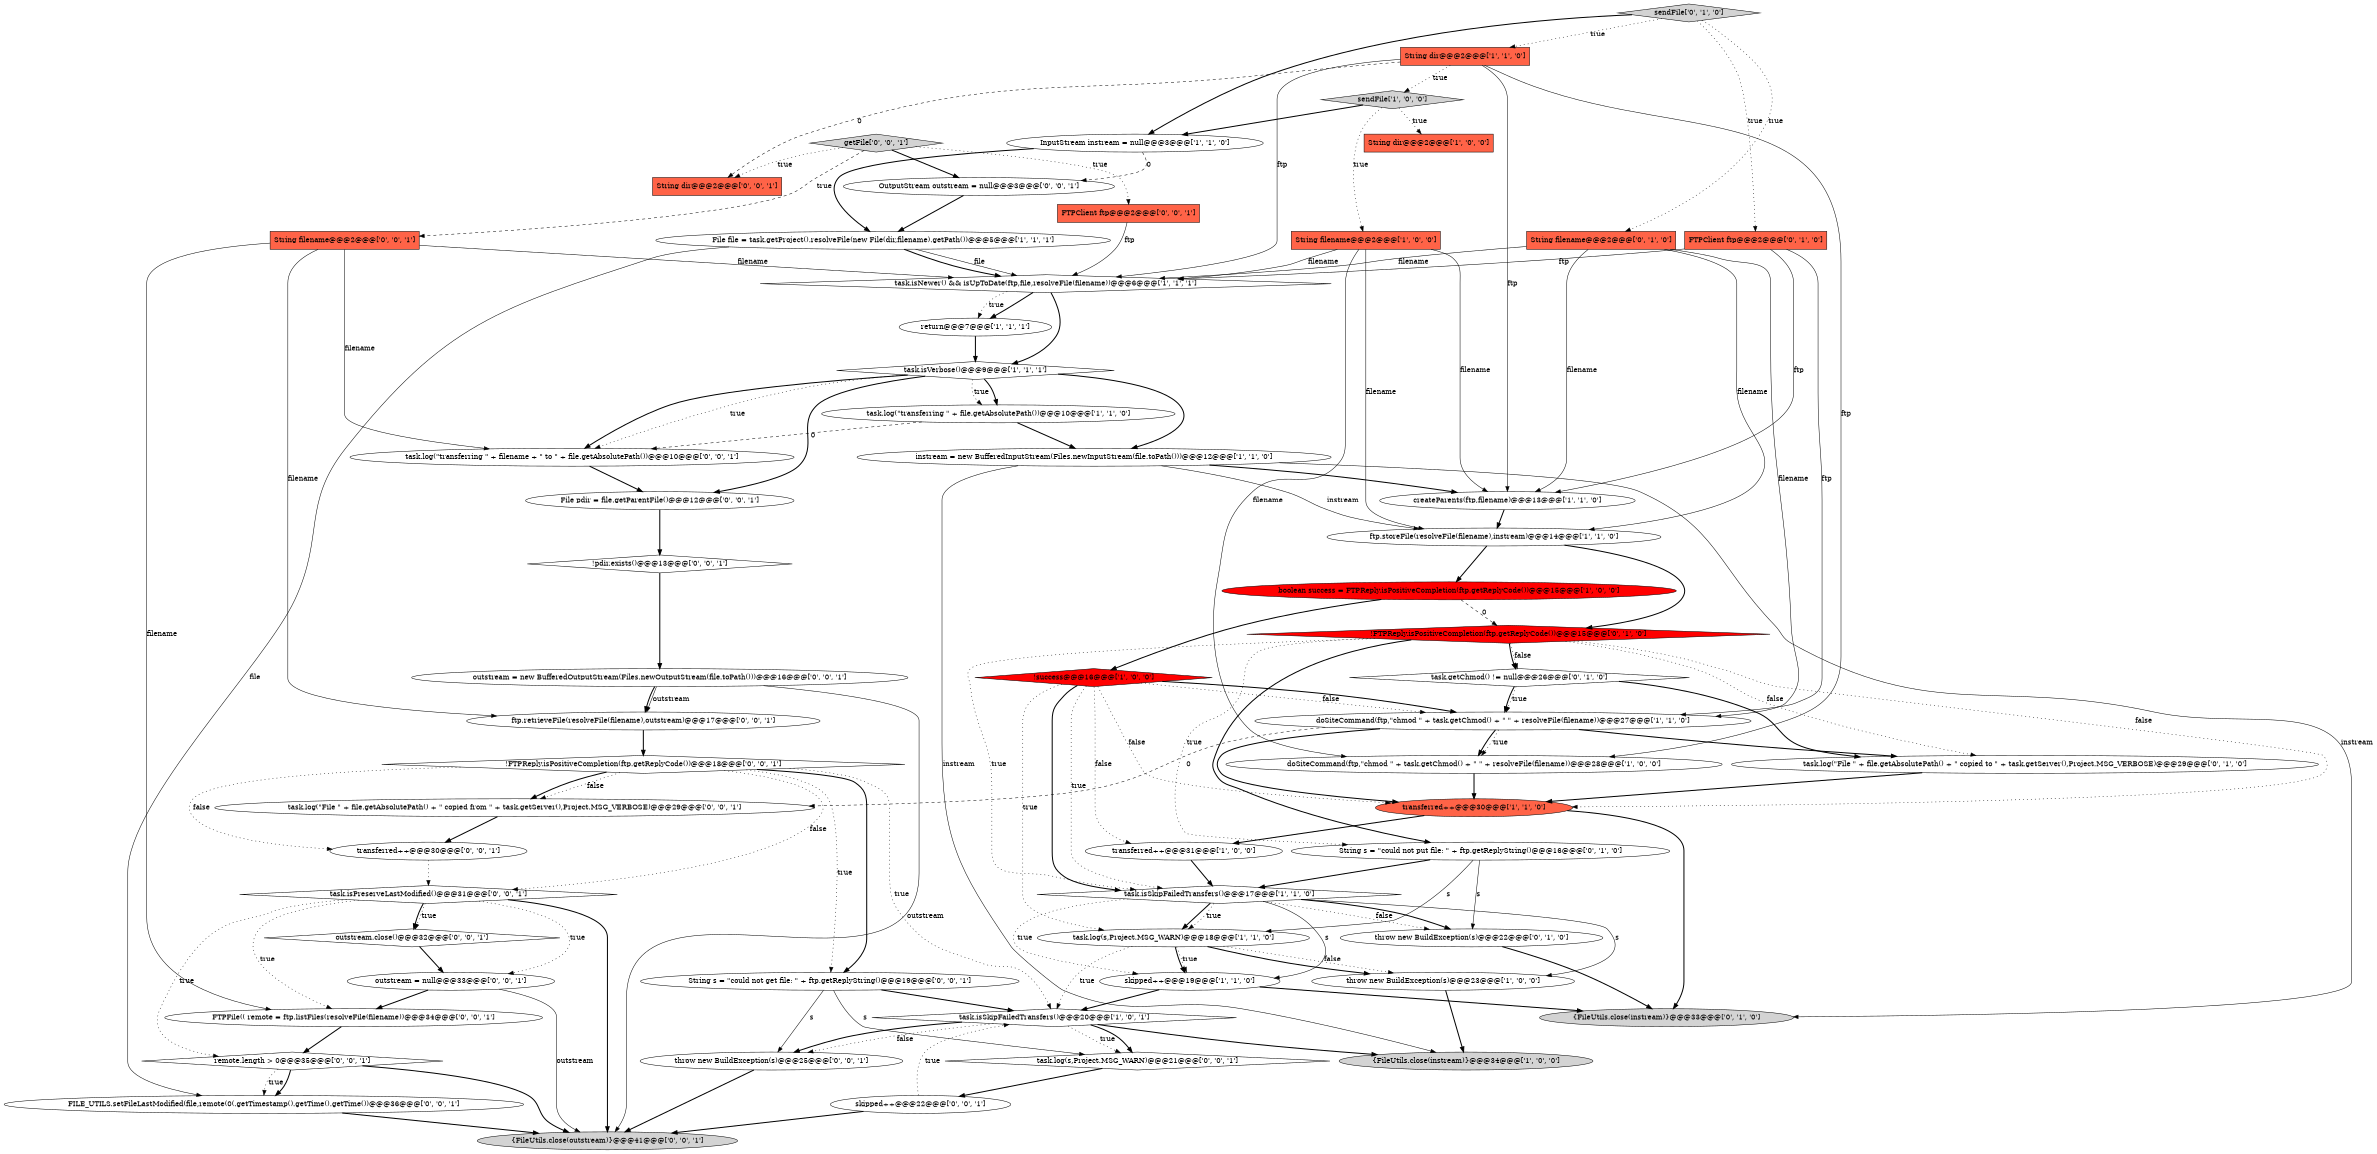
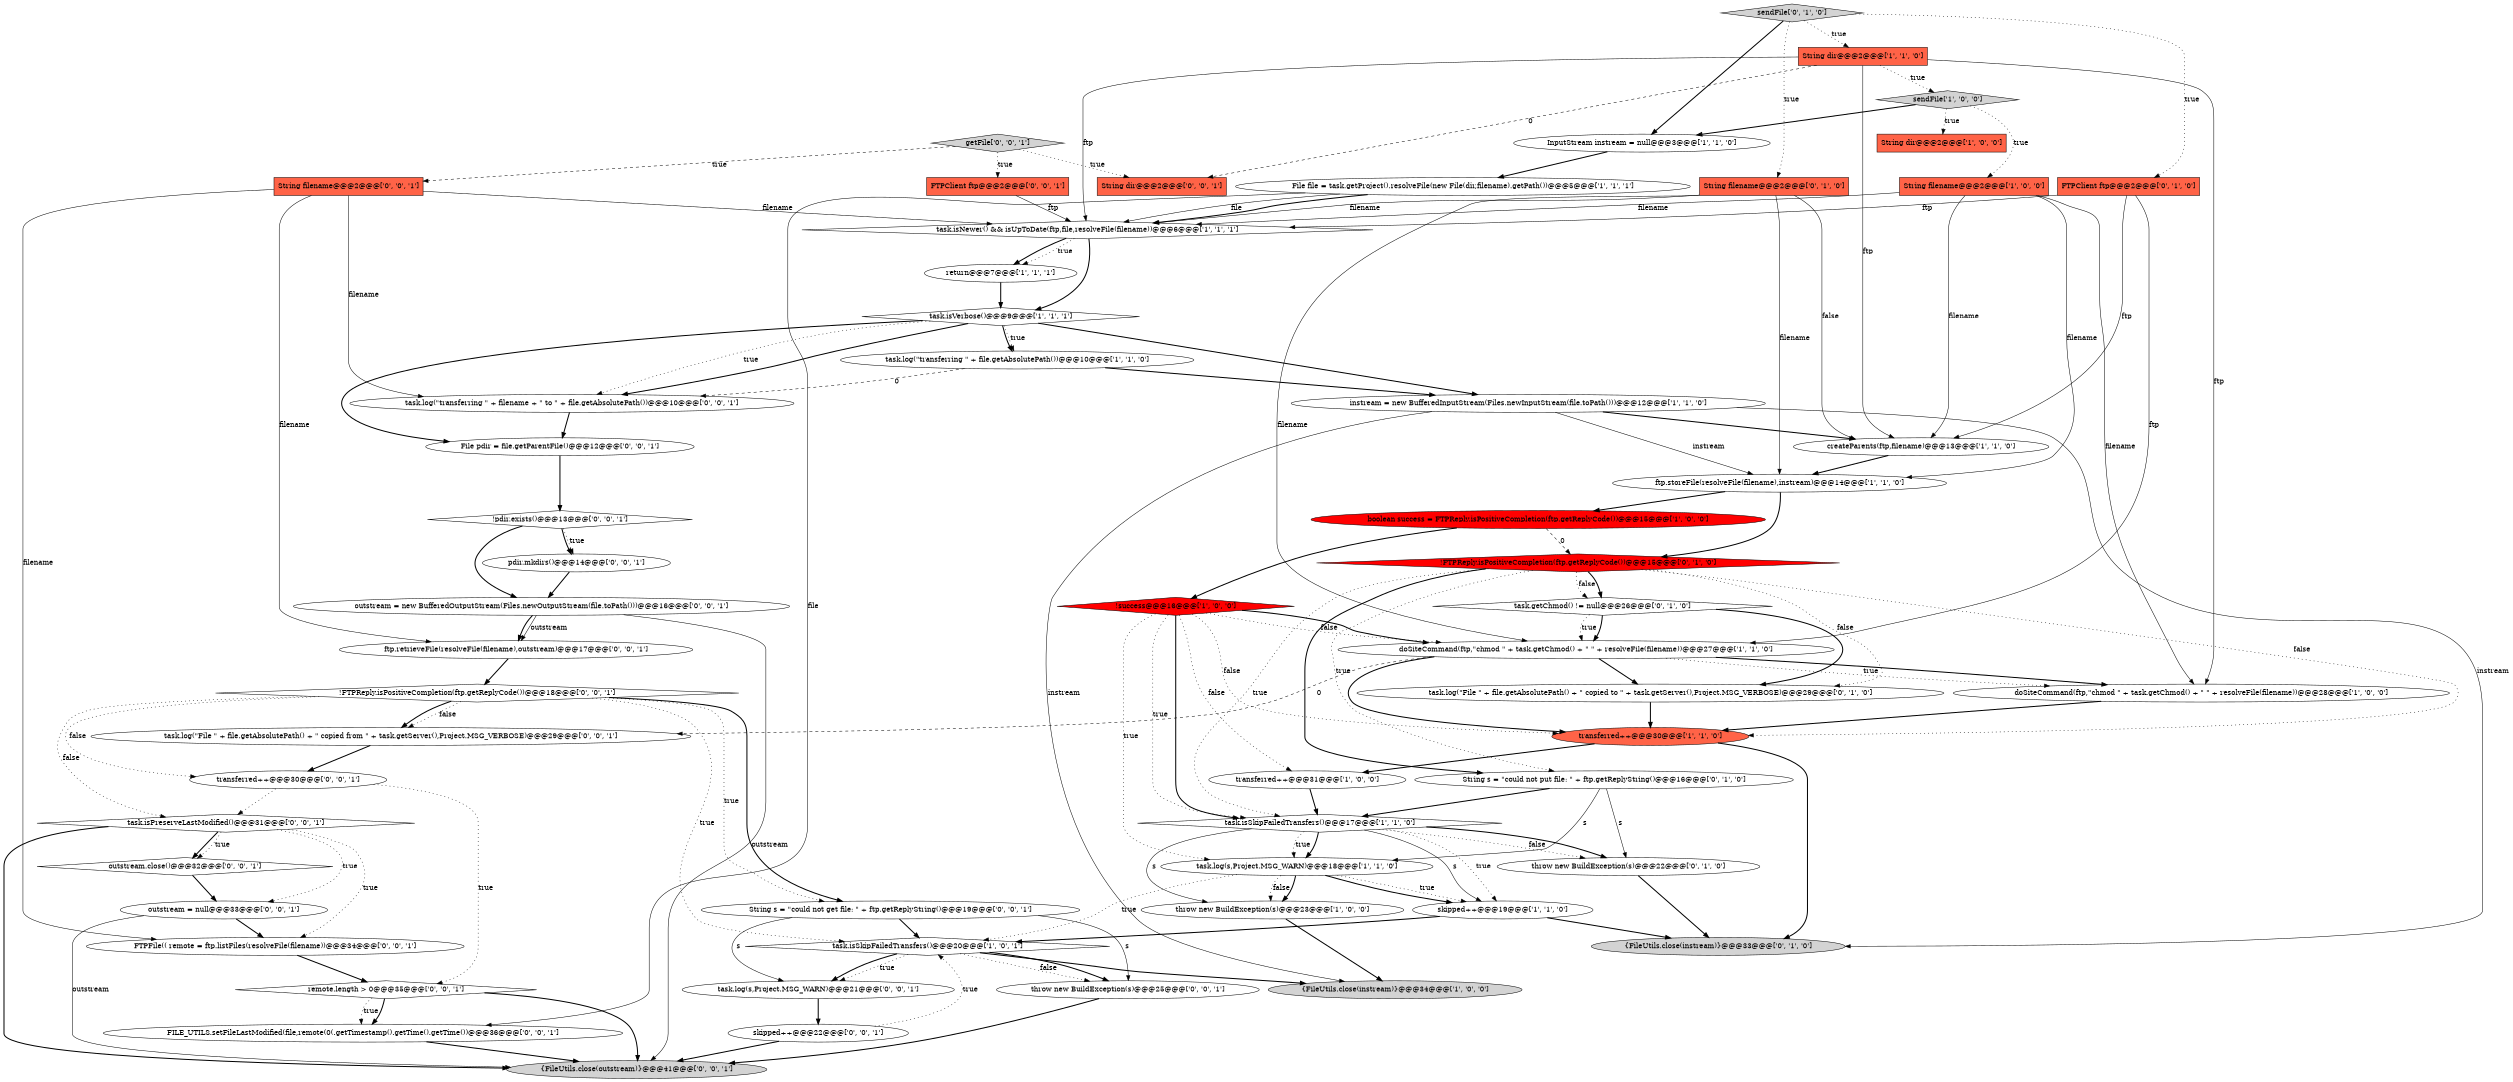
(979, 186) -> none
(1582, 370) -> (1830, 317)
none -> (576, 563)
(199, 946) -> (478, 854)
(1137, 1061) -> (818, 990)
